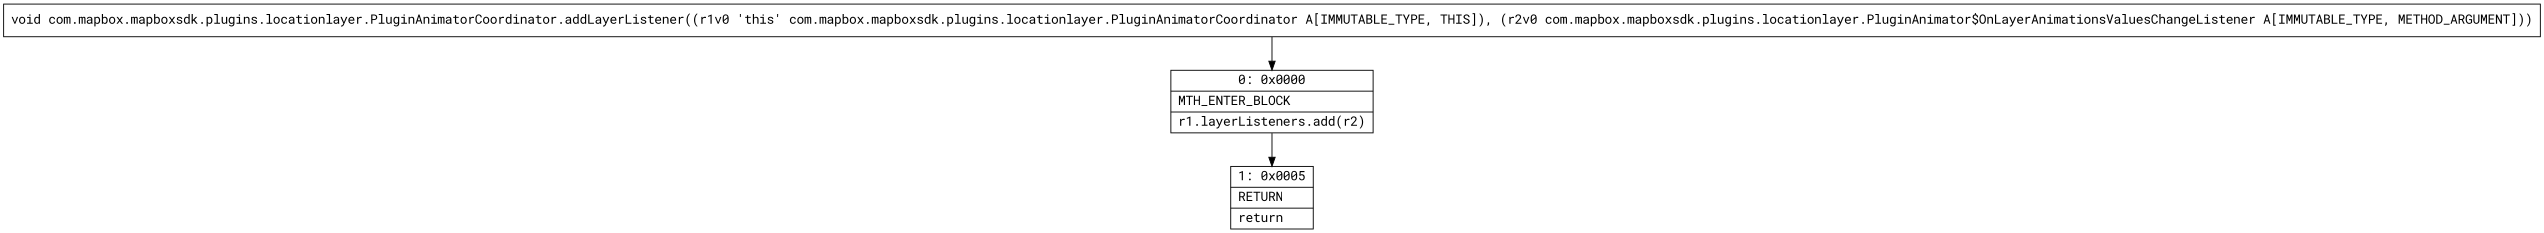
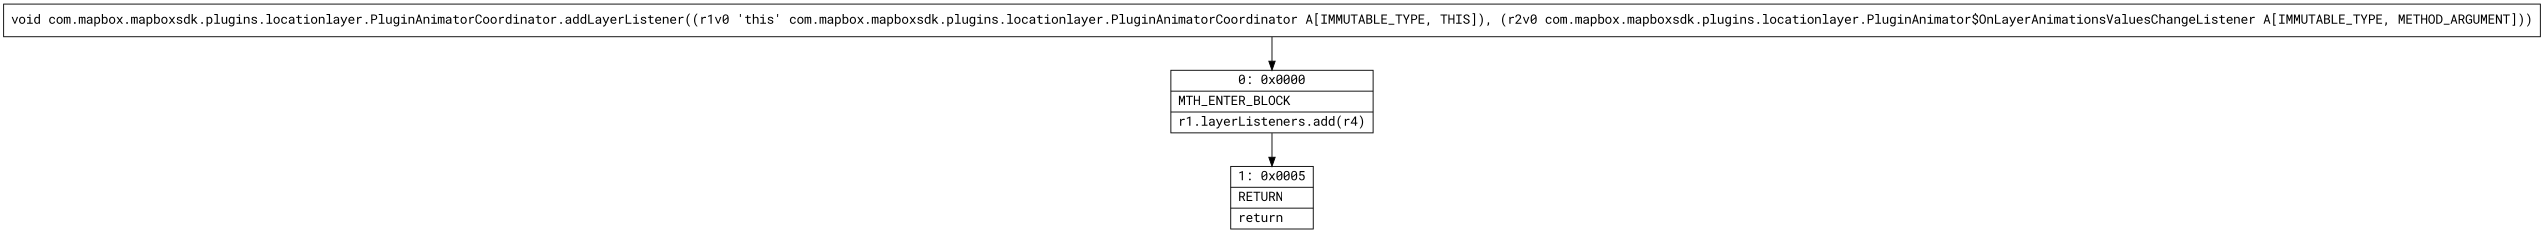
(1272, 122) -> (1272, 122)
